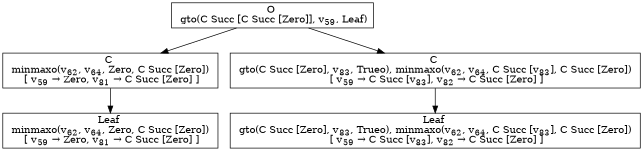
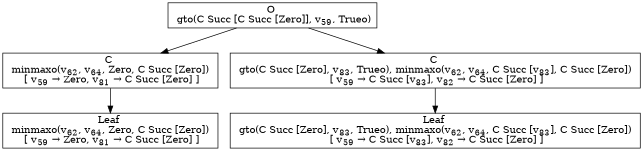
(352, 20) -> (352, 20)
